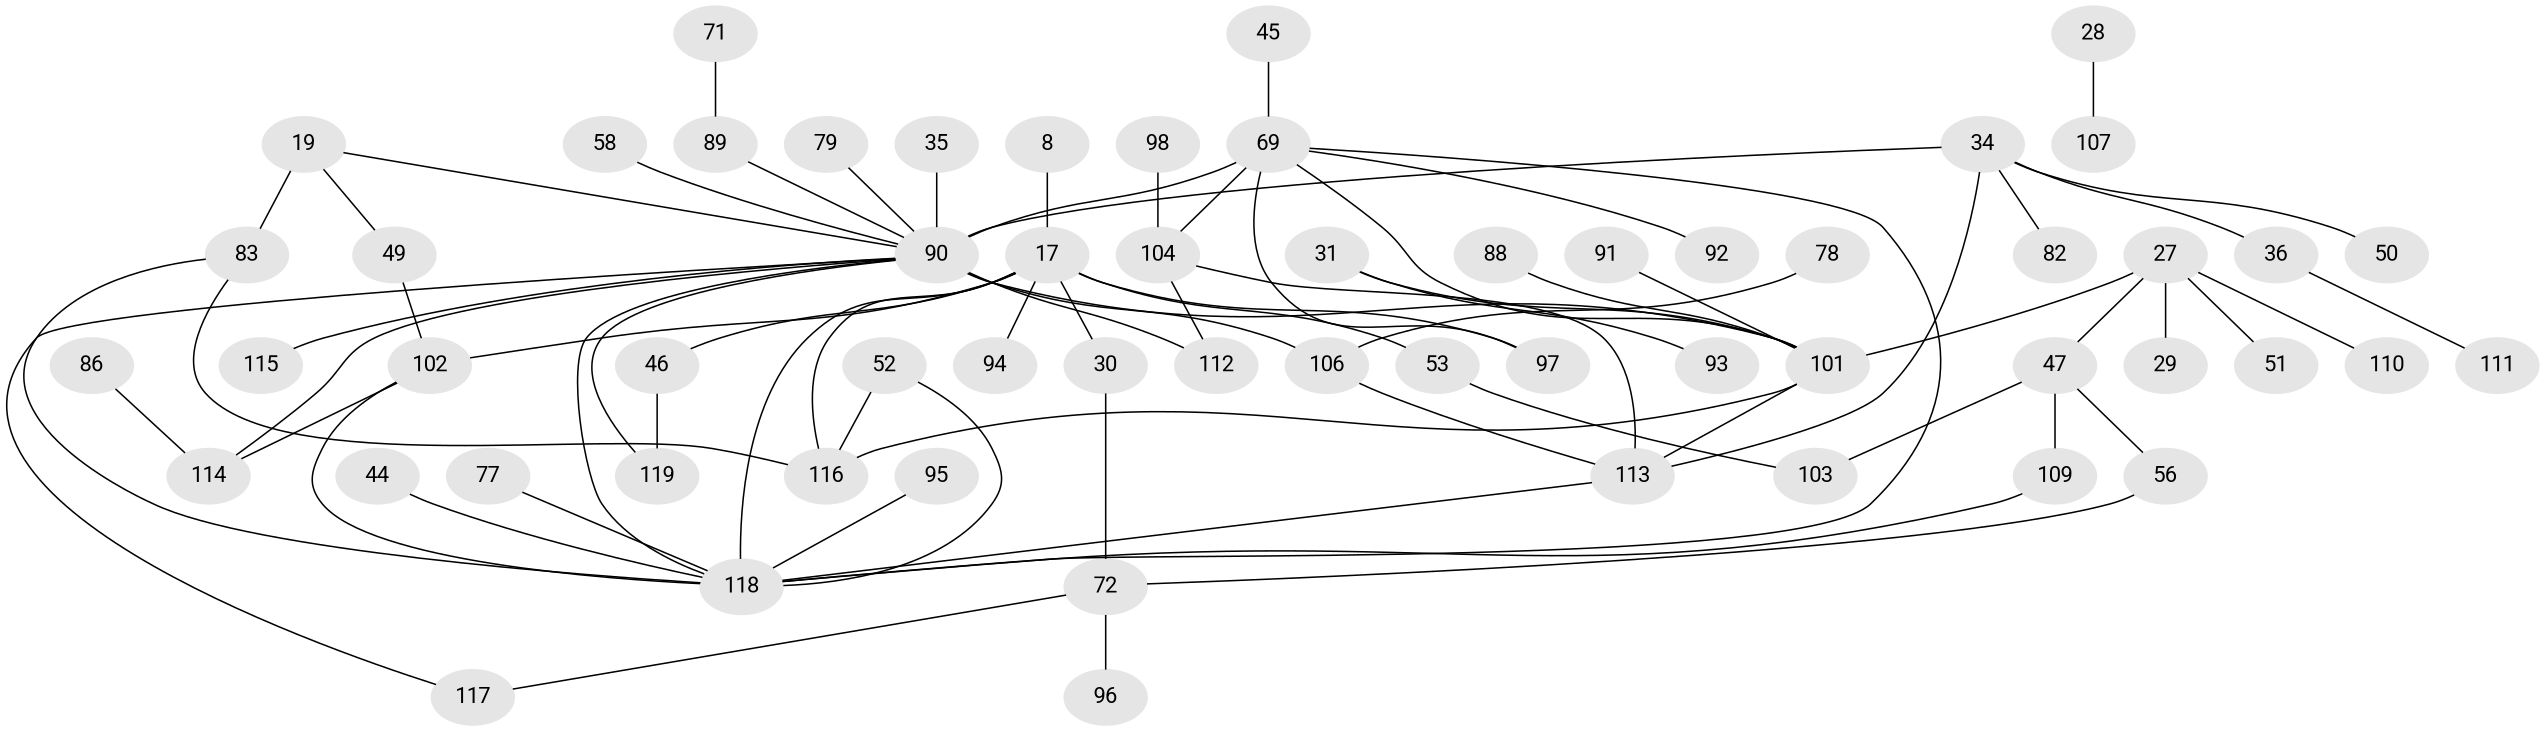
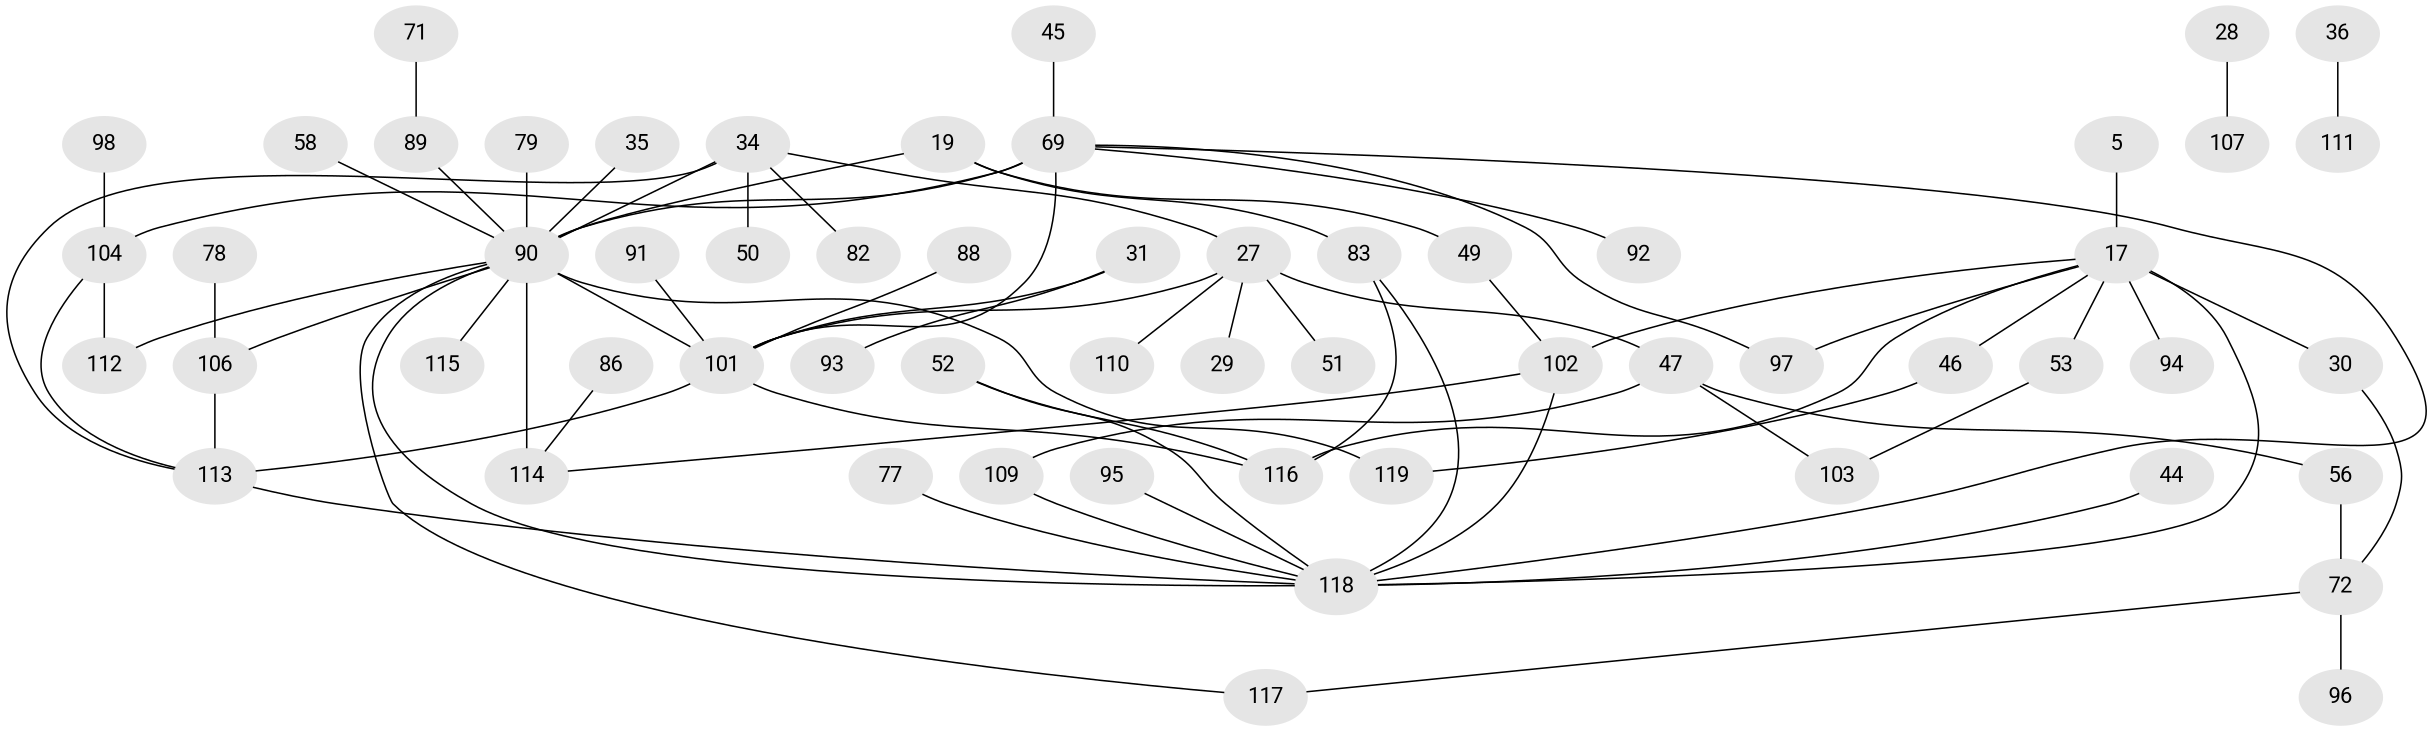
(1047, 144) -> (2117, 144)
(2159, 207) -> (1004, 189)
